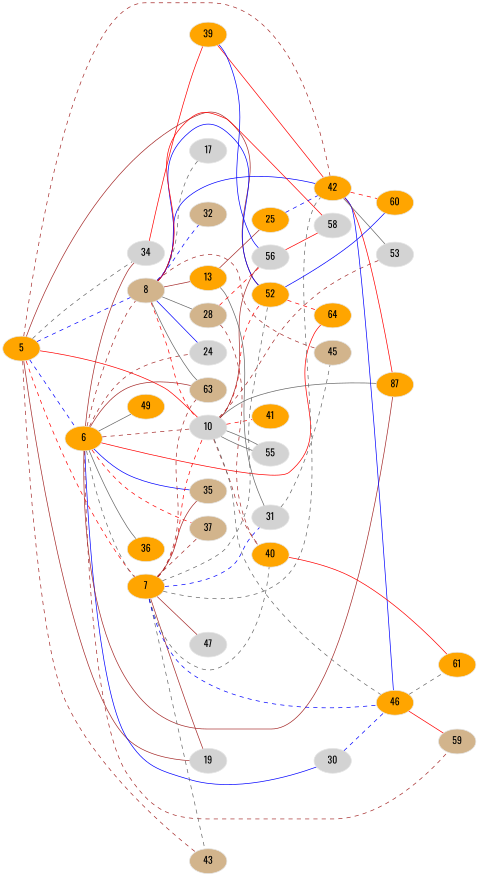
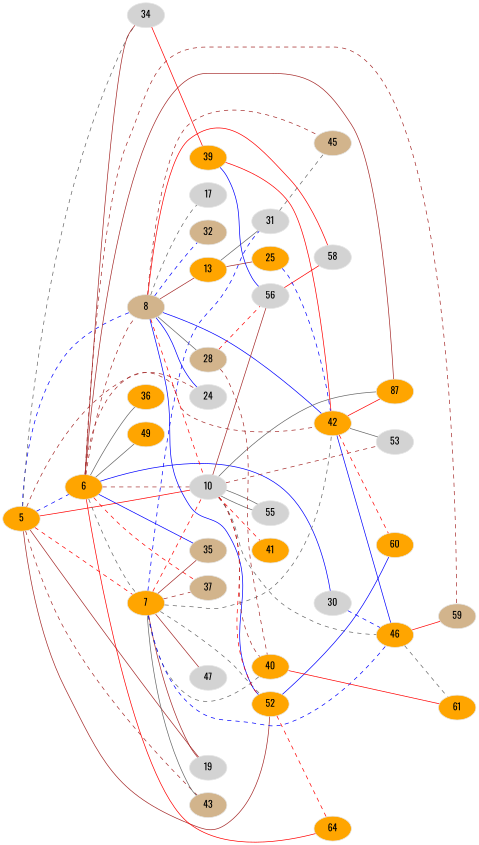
(208, 390) -> none
(178, 730) -> (158, 695)
